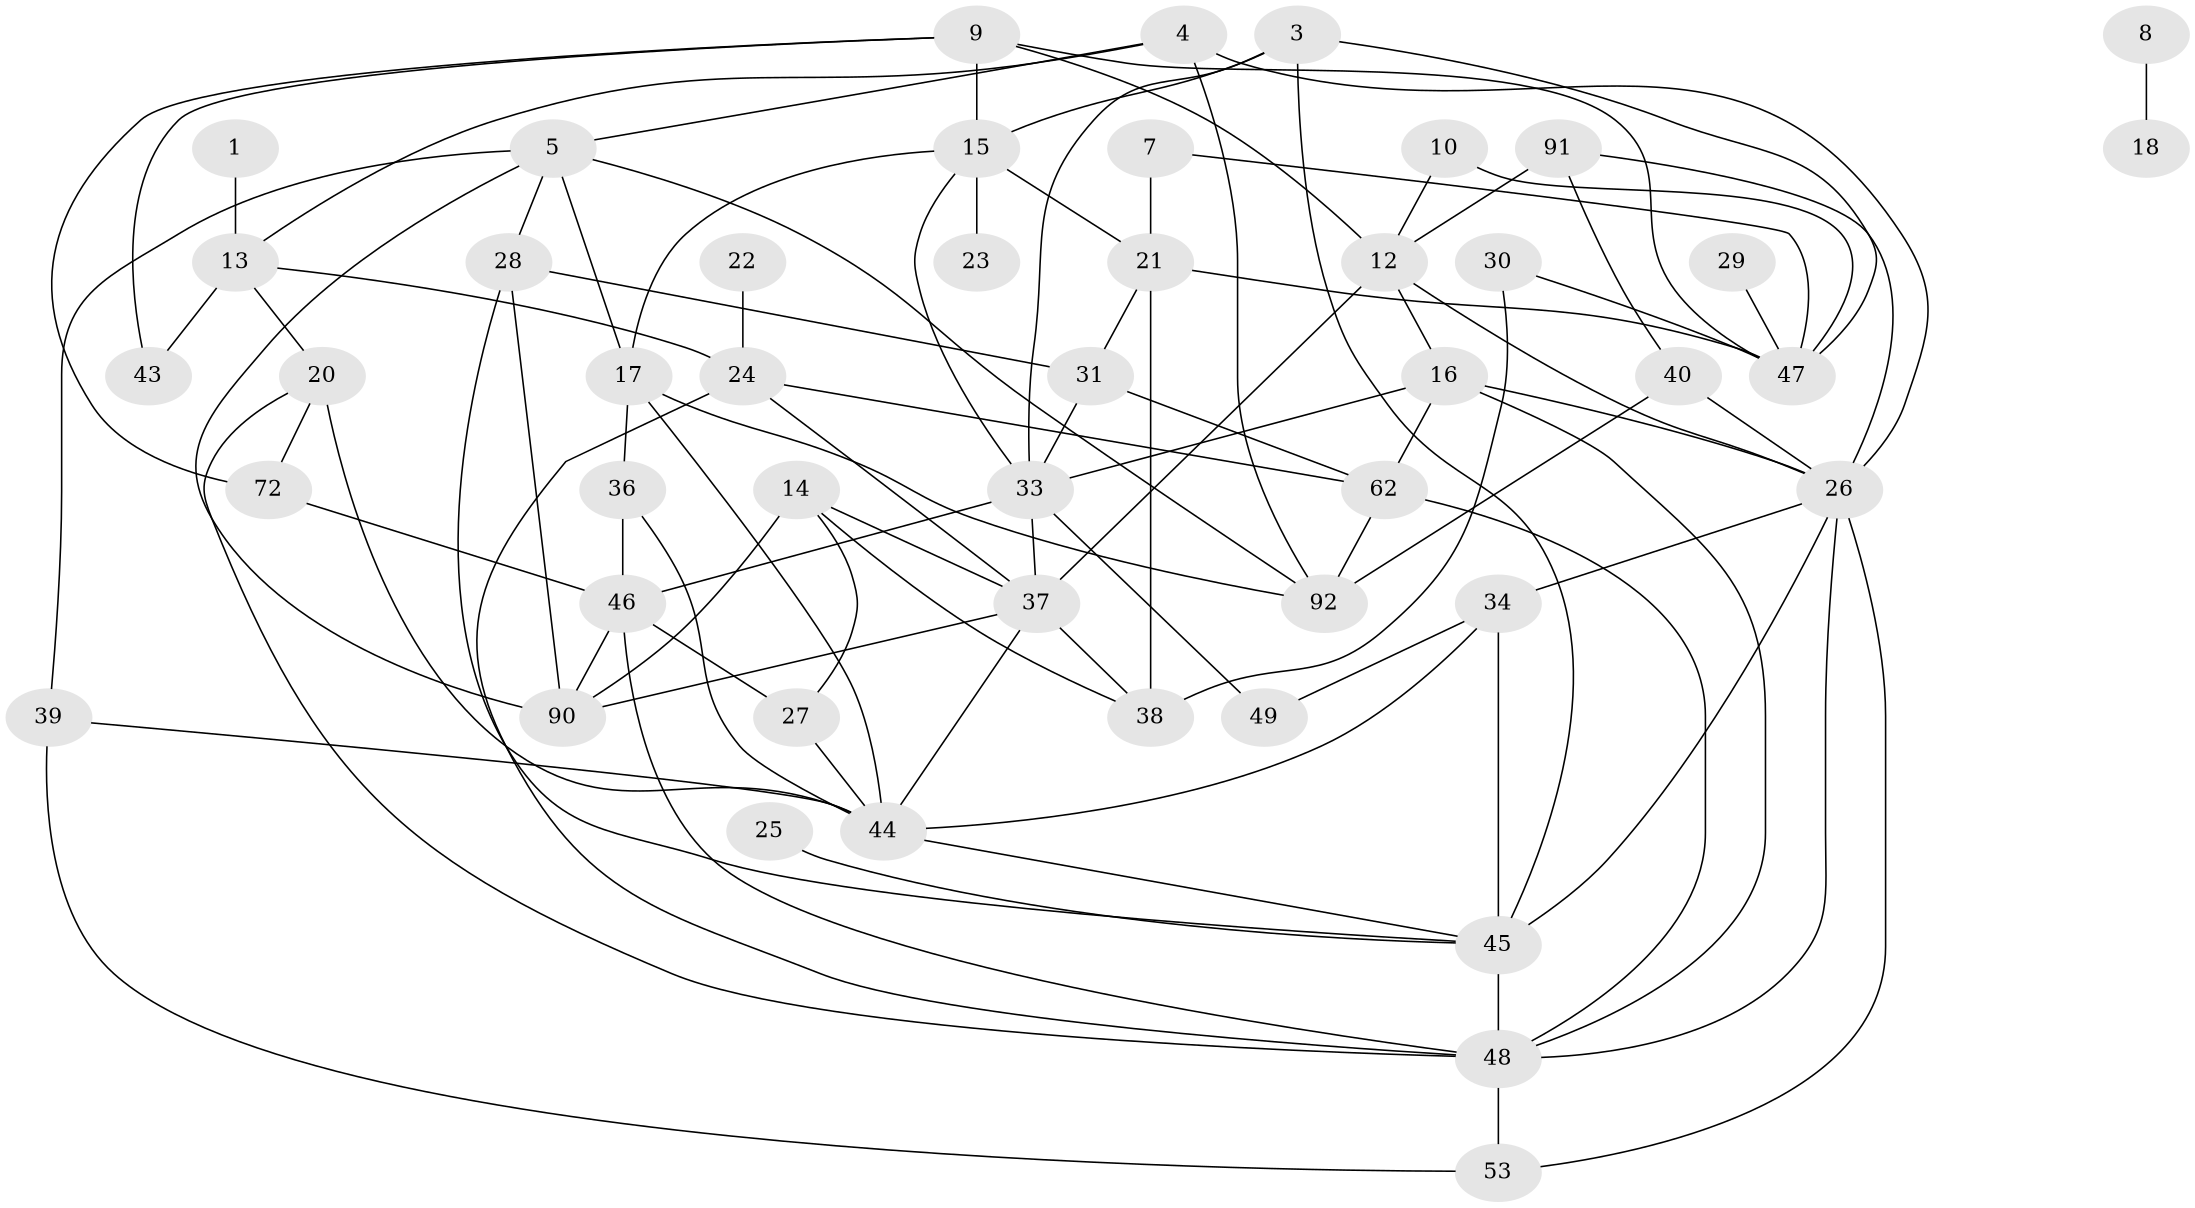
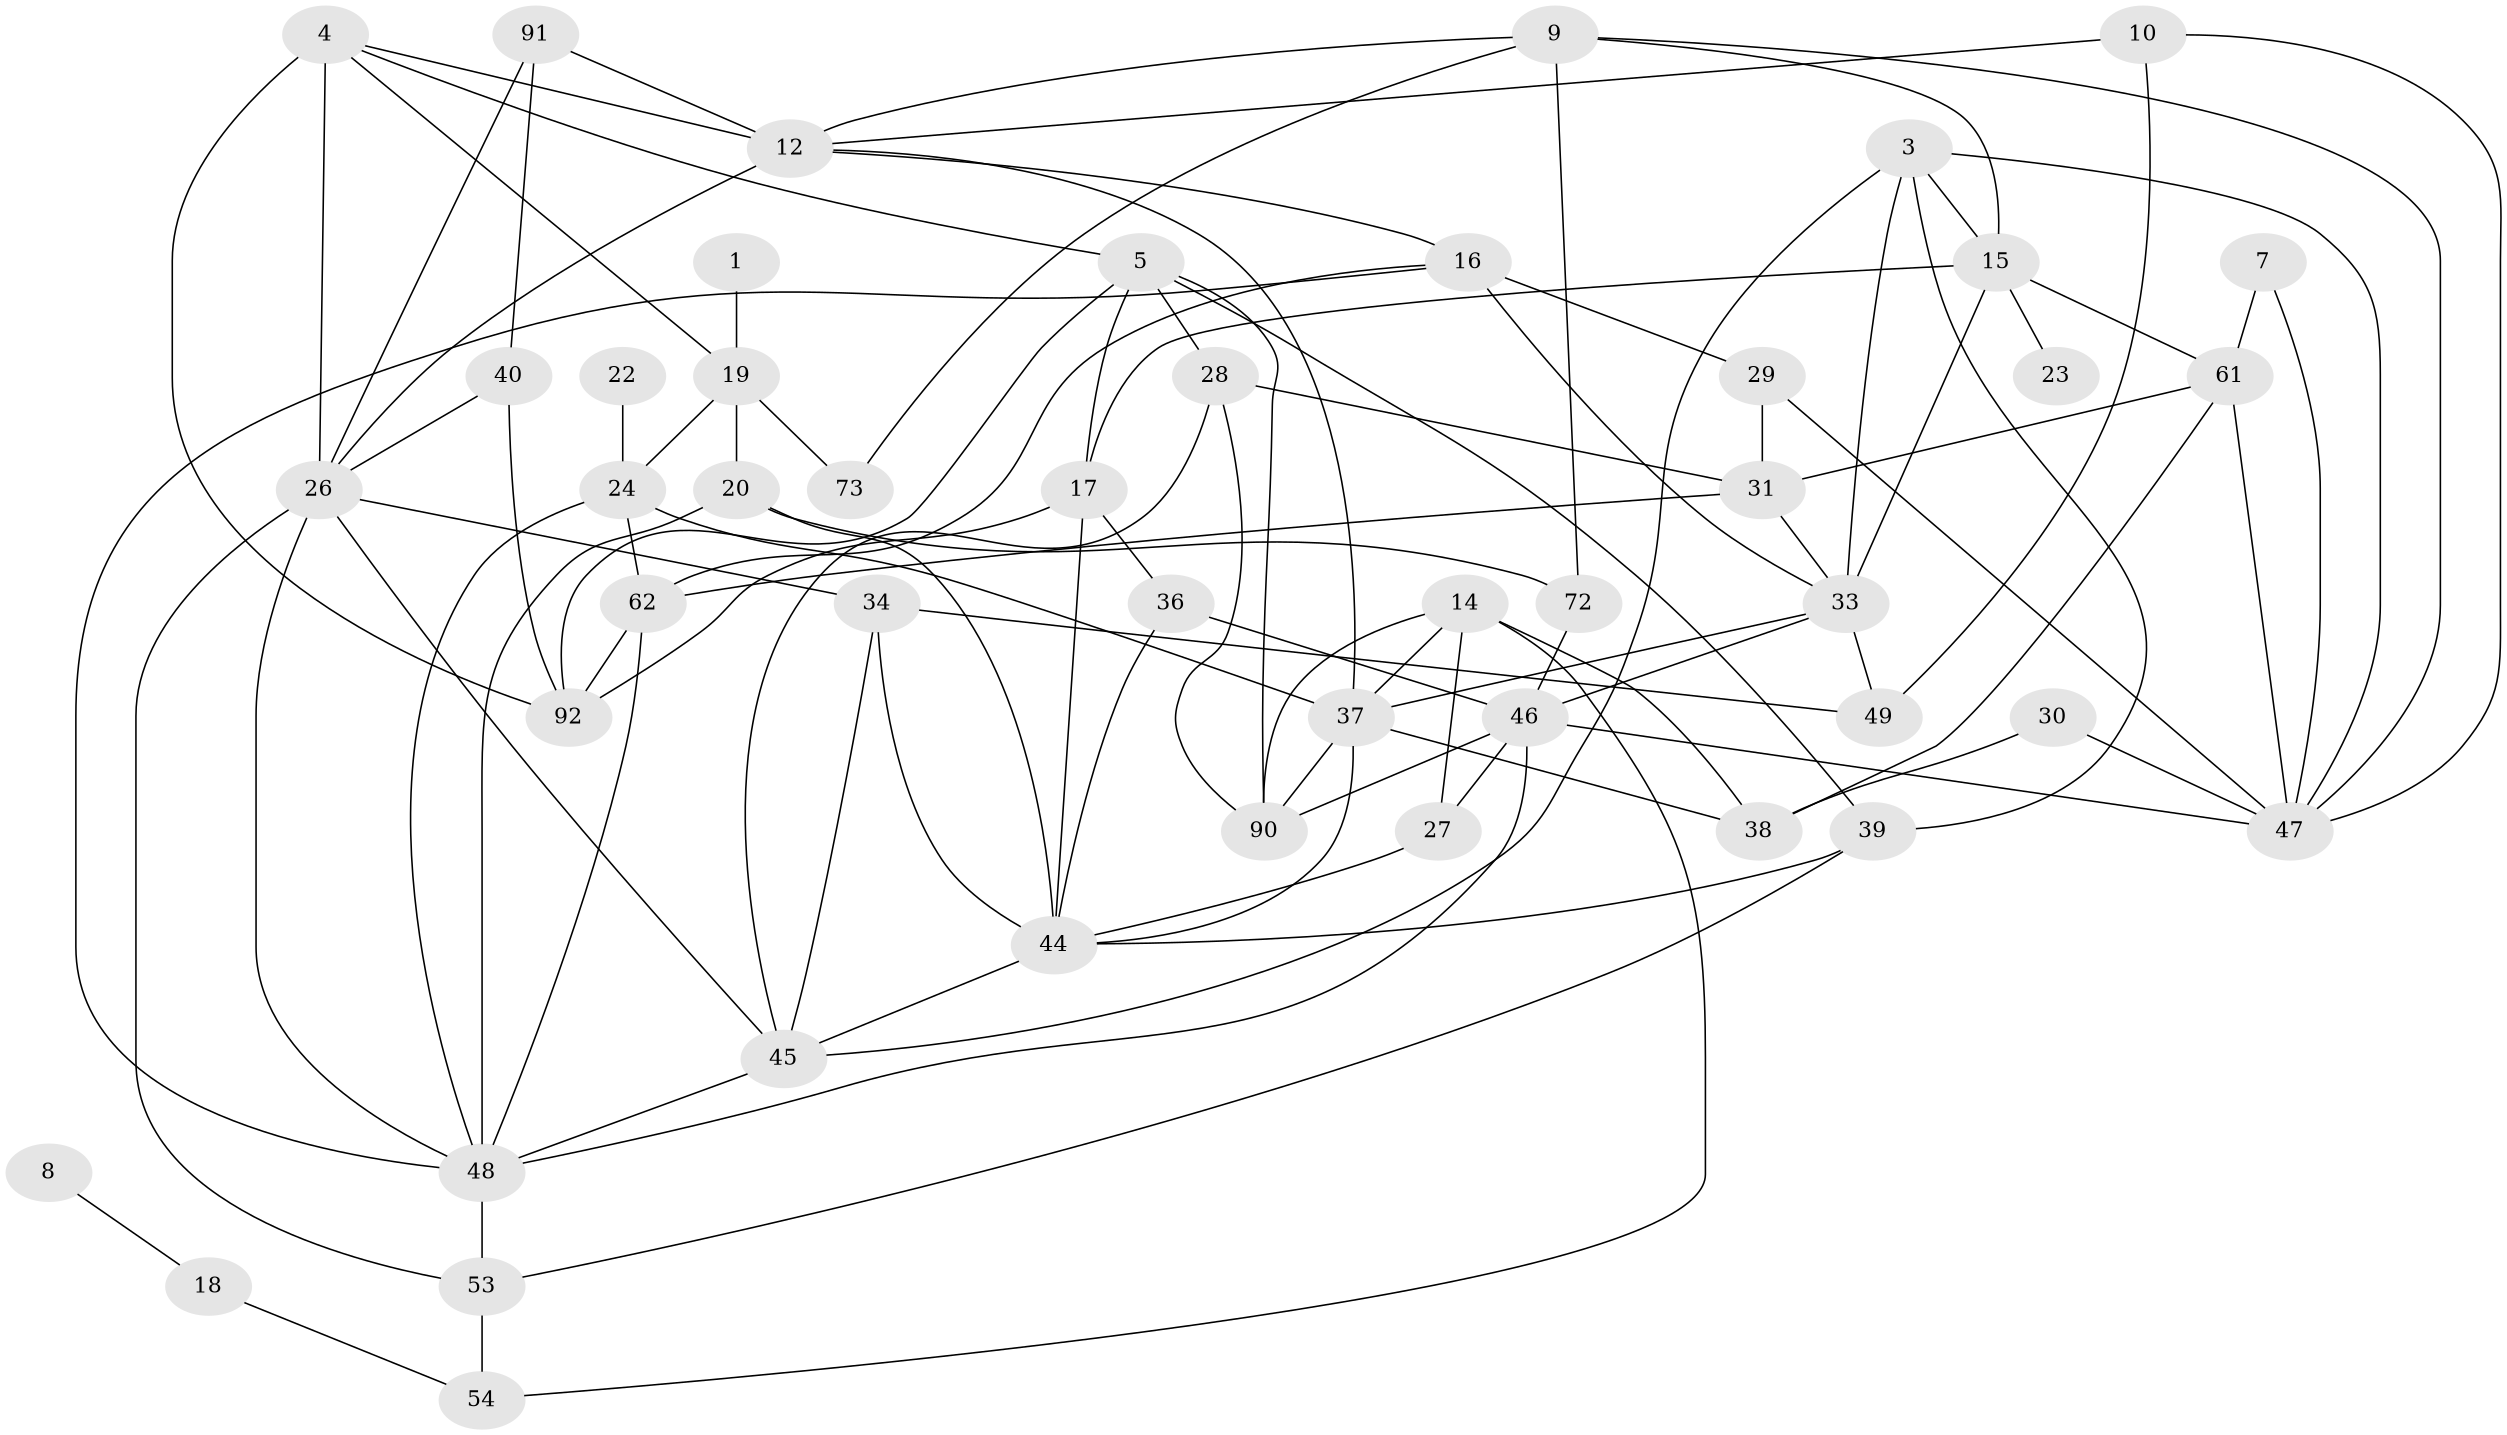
none -> (558, 92)
(236, 262) -> (737, 376)
(1151, 262) -> (2230, 376)
(149, 376) -> (850, 490)
none -> (2116, 395)
(1630, 420) -> (1616, 319)
none -> (1762, 433)
none -> (2098, 532)
none -> (1942, 779)
(770, 831) -> none
none -> (482, 1400)
